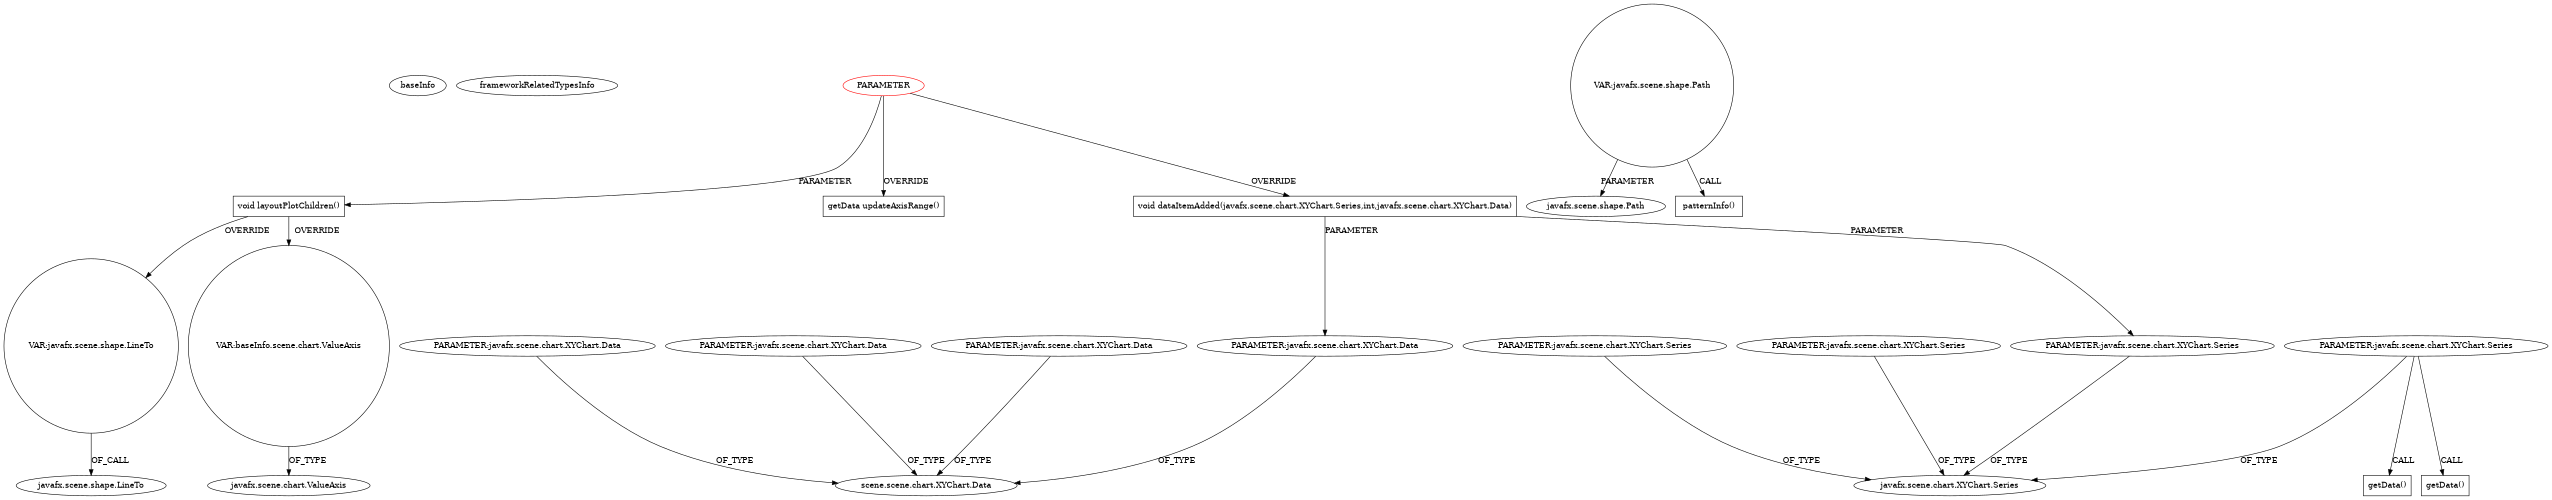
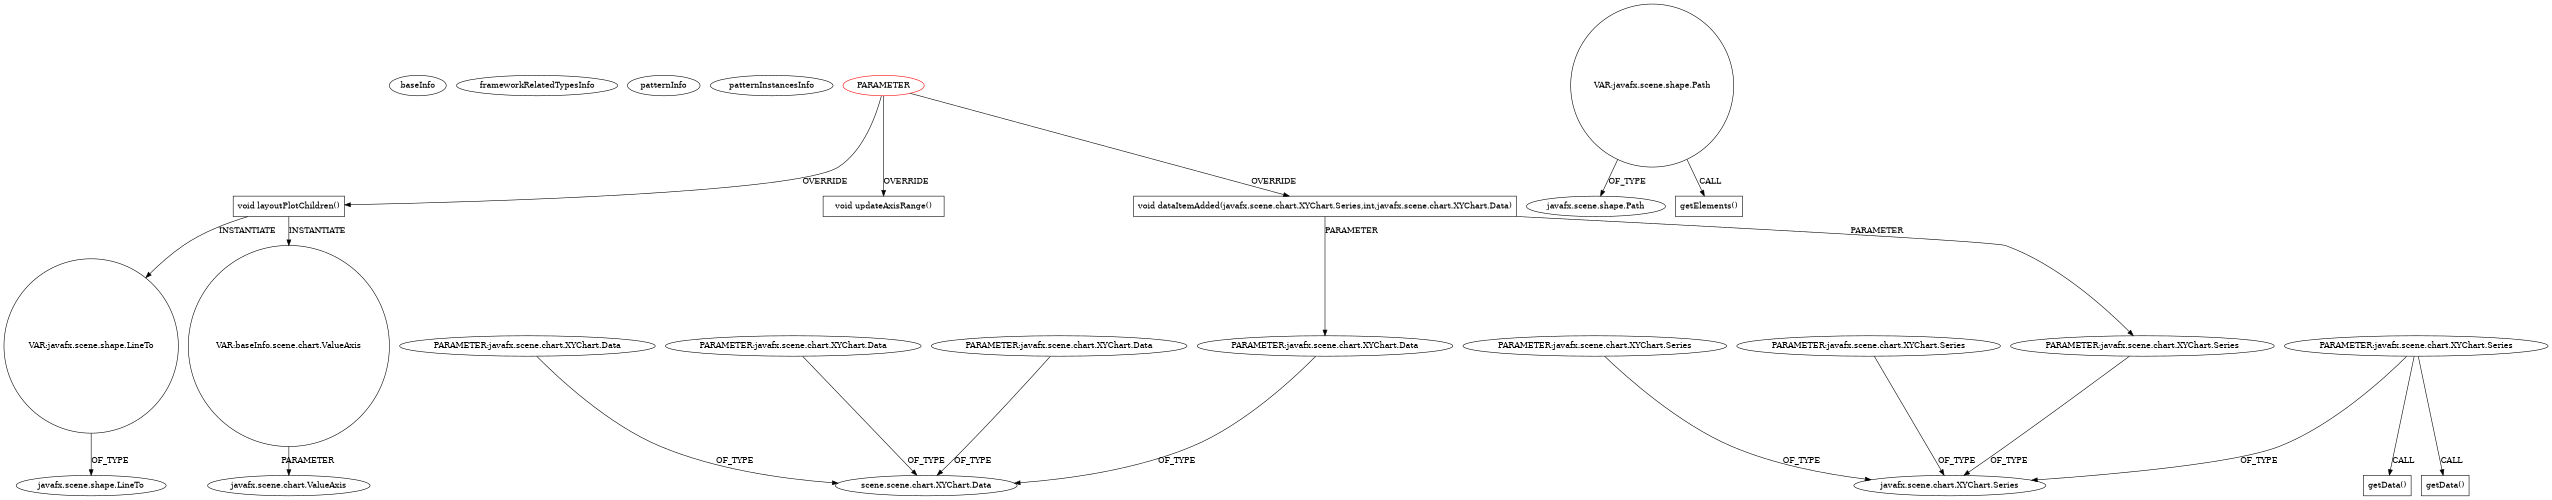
none -> (664, 86)
none -> (772, 86)
(825, 182) -> (825, 182)
(1627, 182) -> (1627, 182)
(884, 206) -> (884, 206)
(1709, 206) -> (1709, 206)
(247, 231) -> (247, 231)
(317, 231) -> (317, 231)
(110, 461) -> (110, 461)
(308, 461) -> (308, 461)
